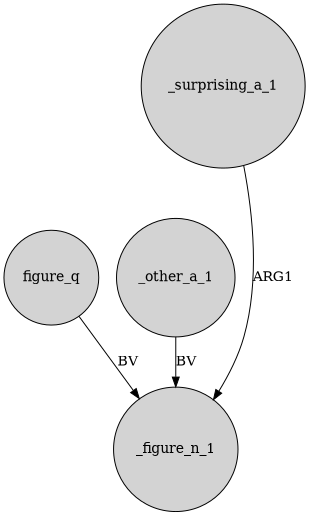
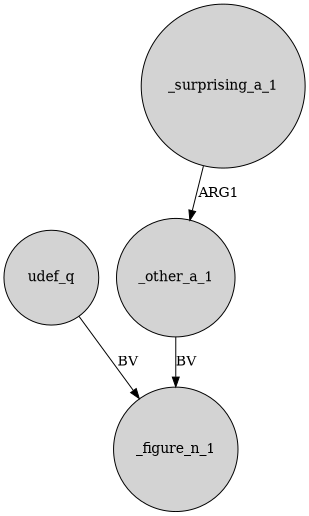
(51, 278) -> (51, 278)
(253, 281) -> (198, 188)
